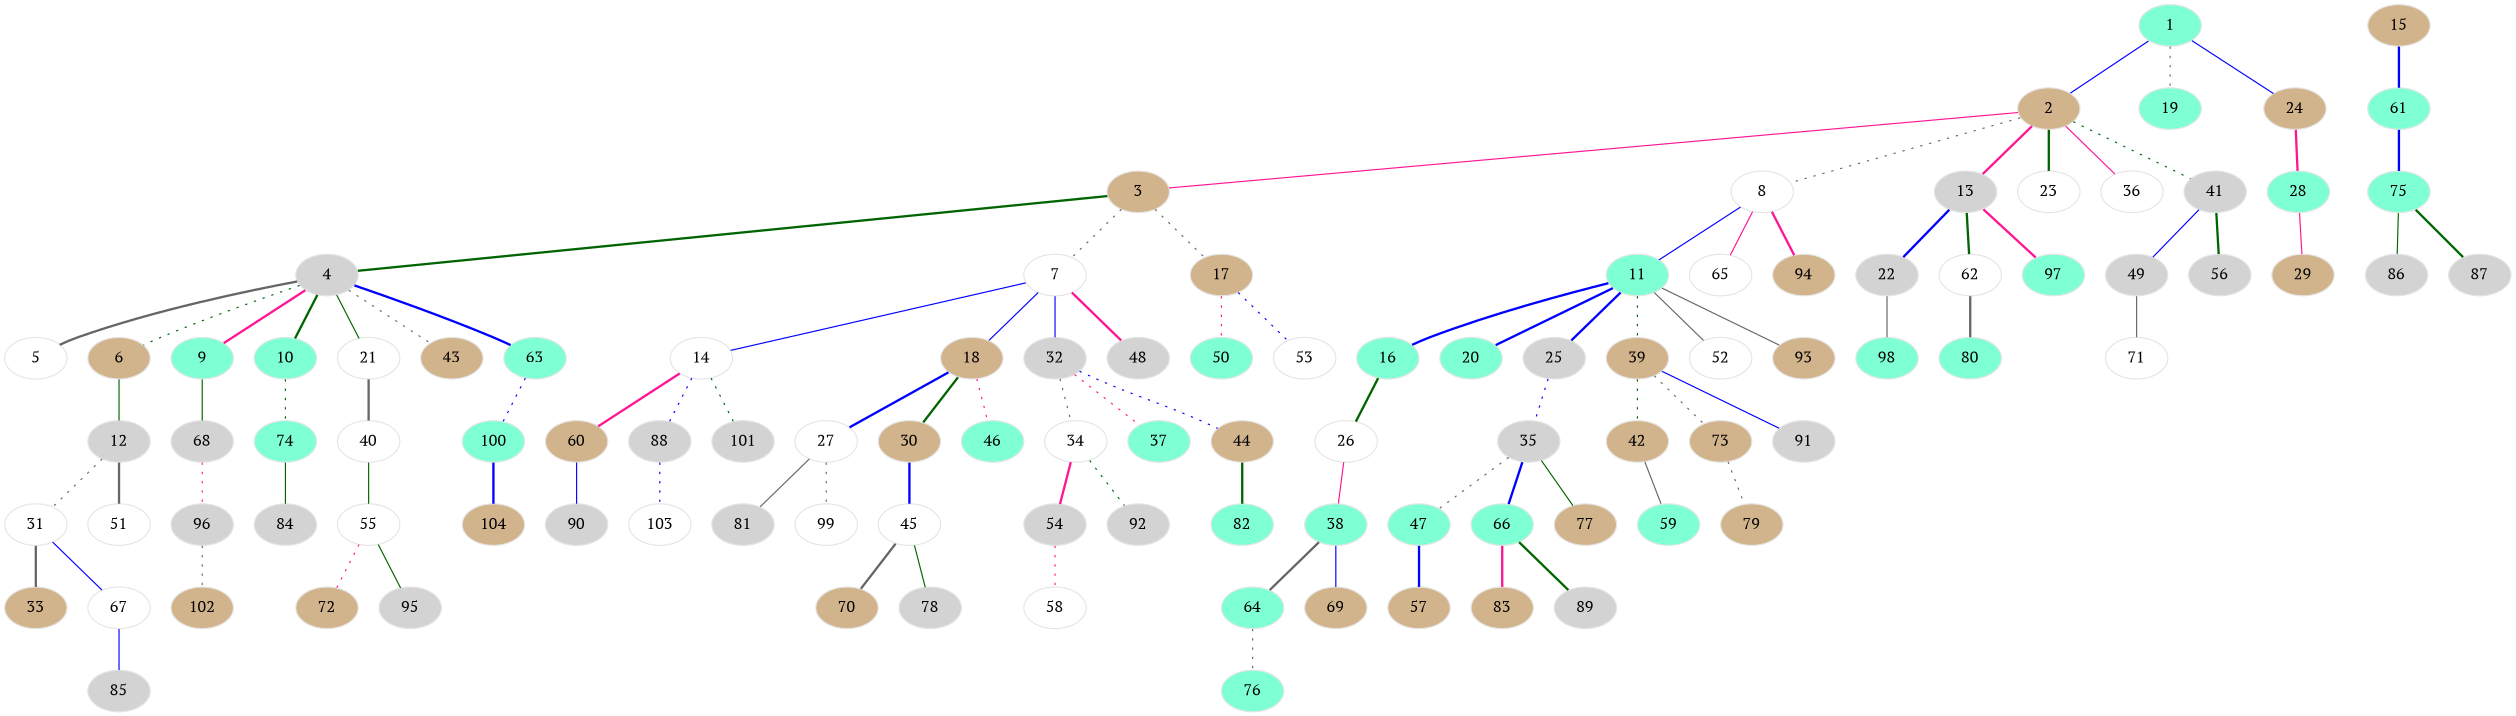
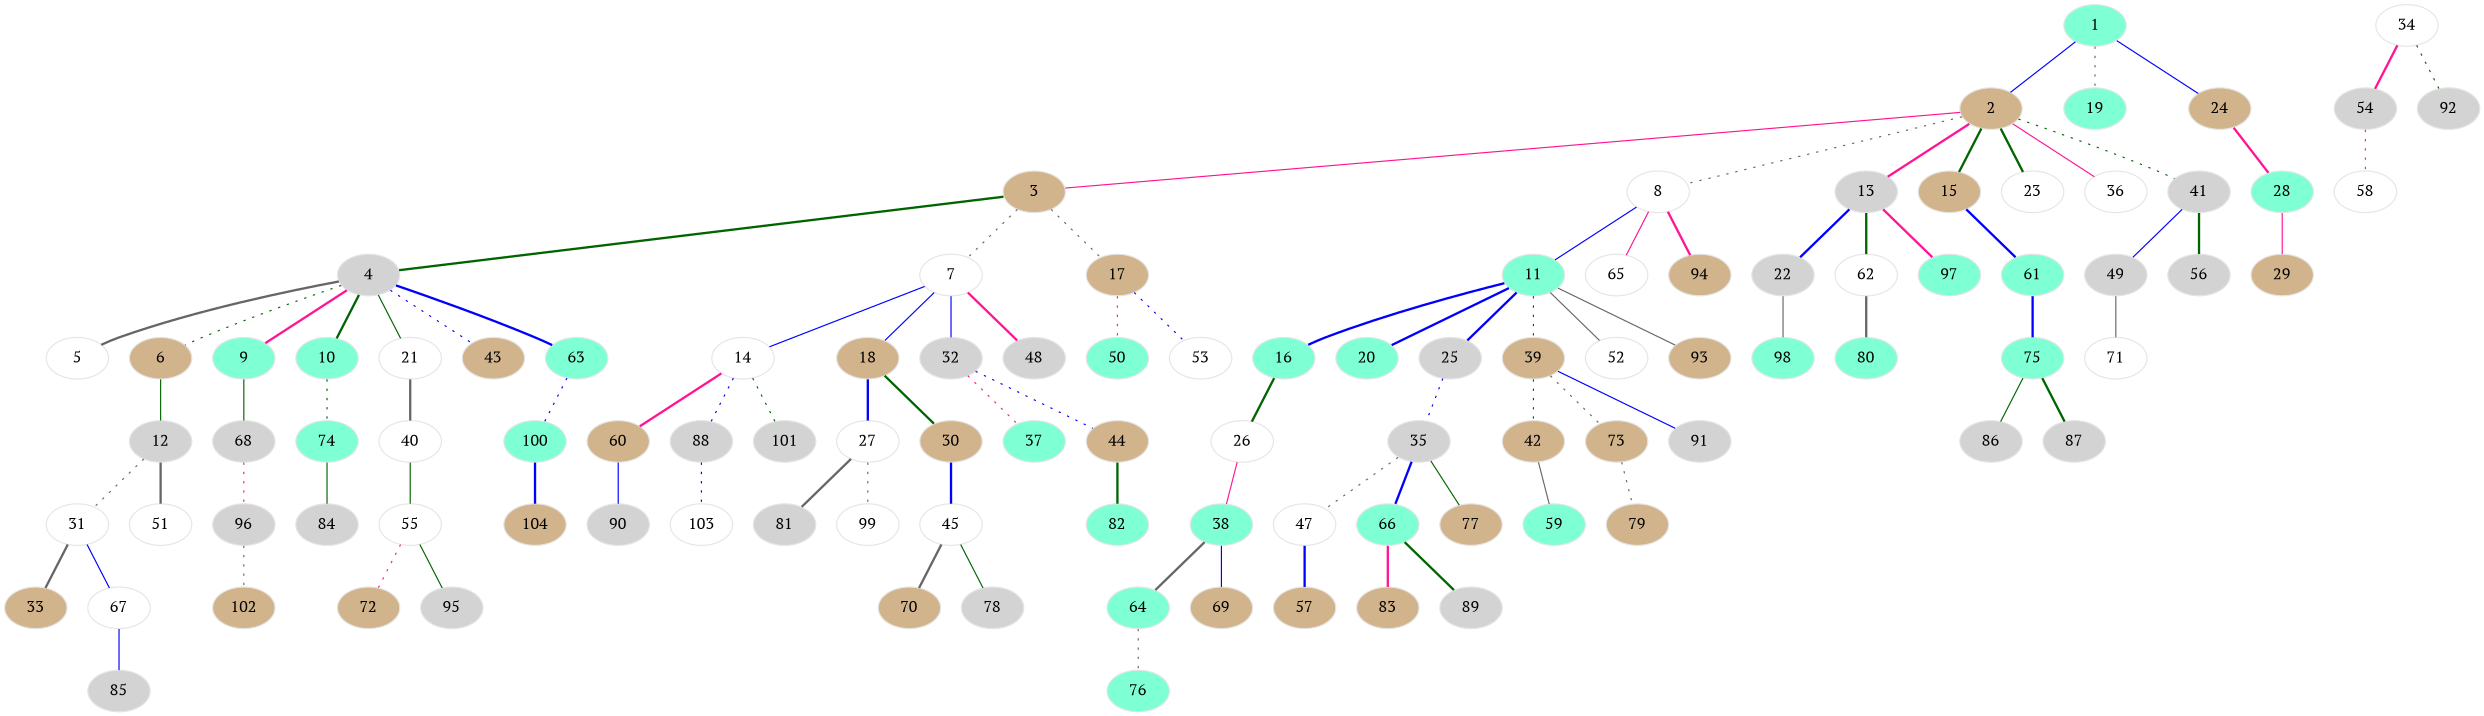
none -> (1970, 150)
(390, 317) -> (431, 317)
(1065, 400) -> none
(993, 441) -> none
(785, 483) -> (826, 483)
(1419, 525) -> (1305, 525)
